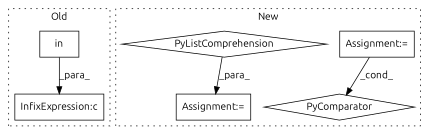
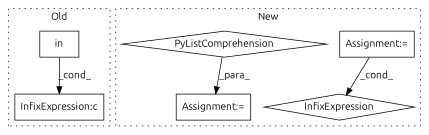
(75, 76) -> (75, 76)
(339, 107) -> (339, 107)
